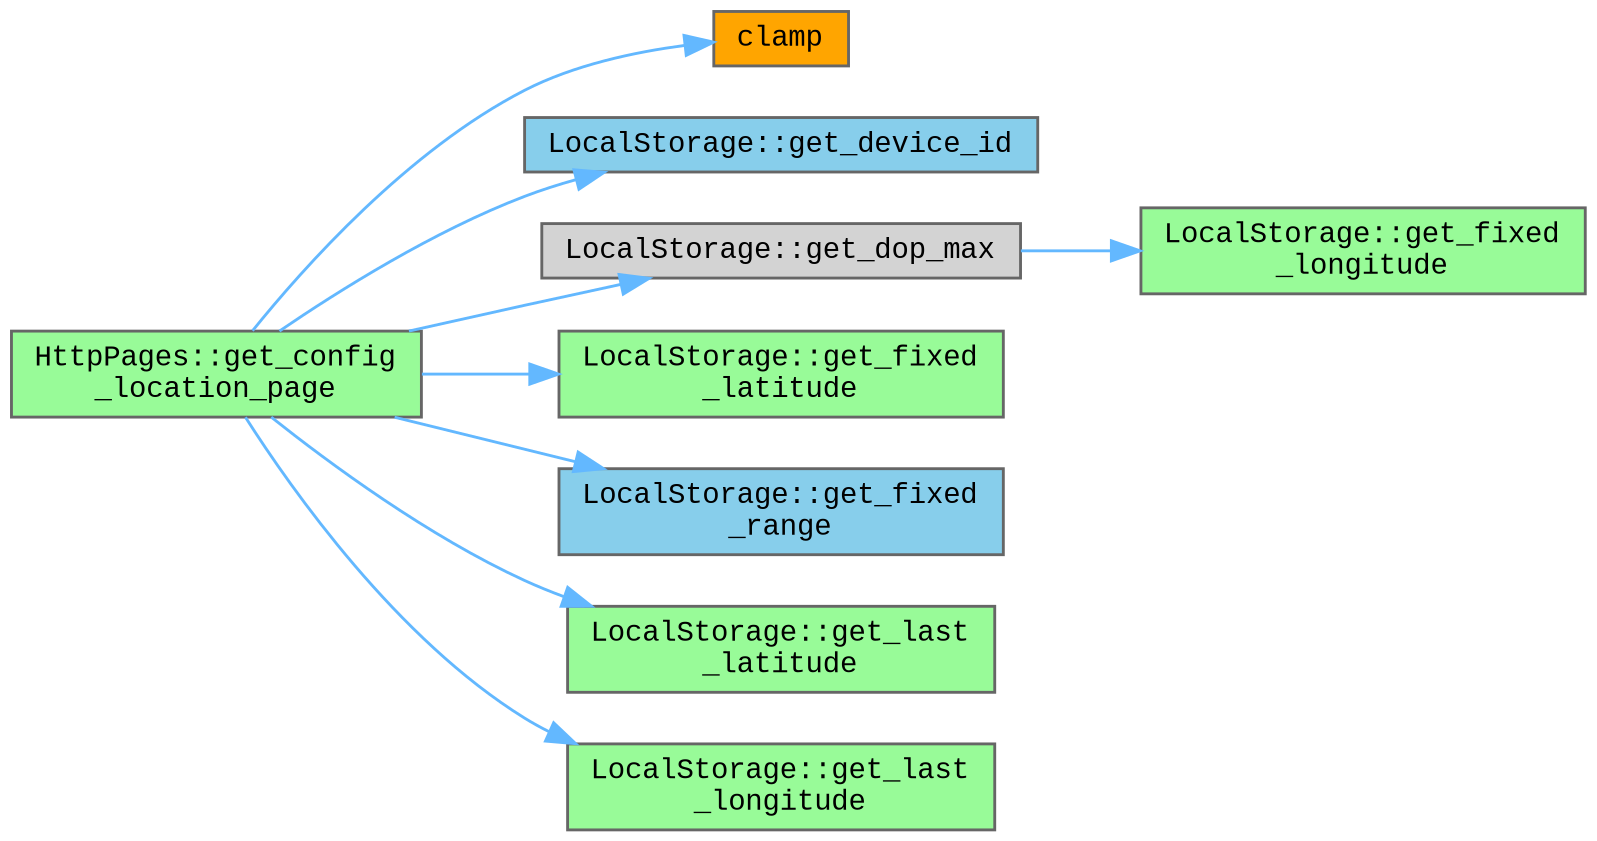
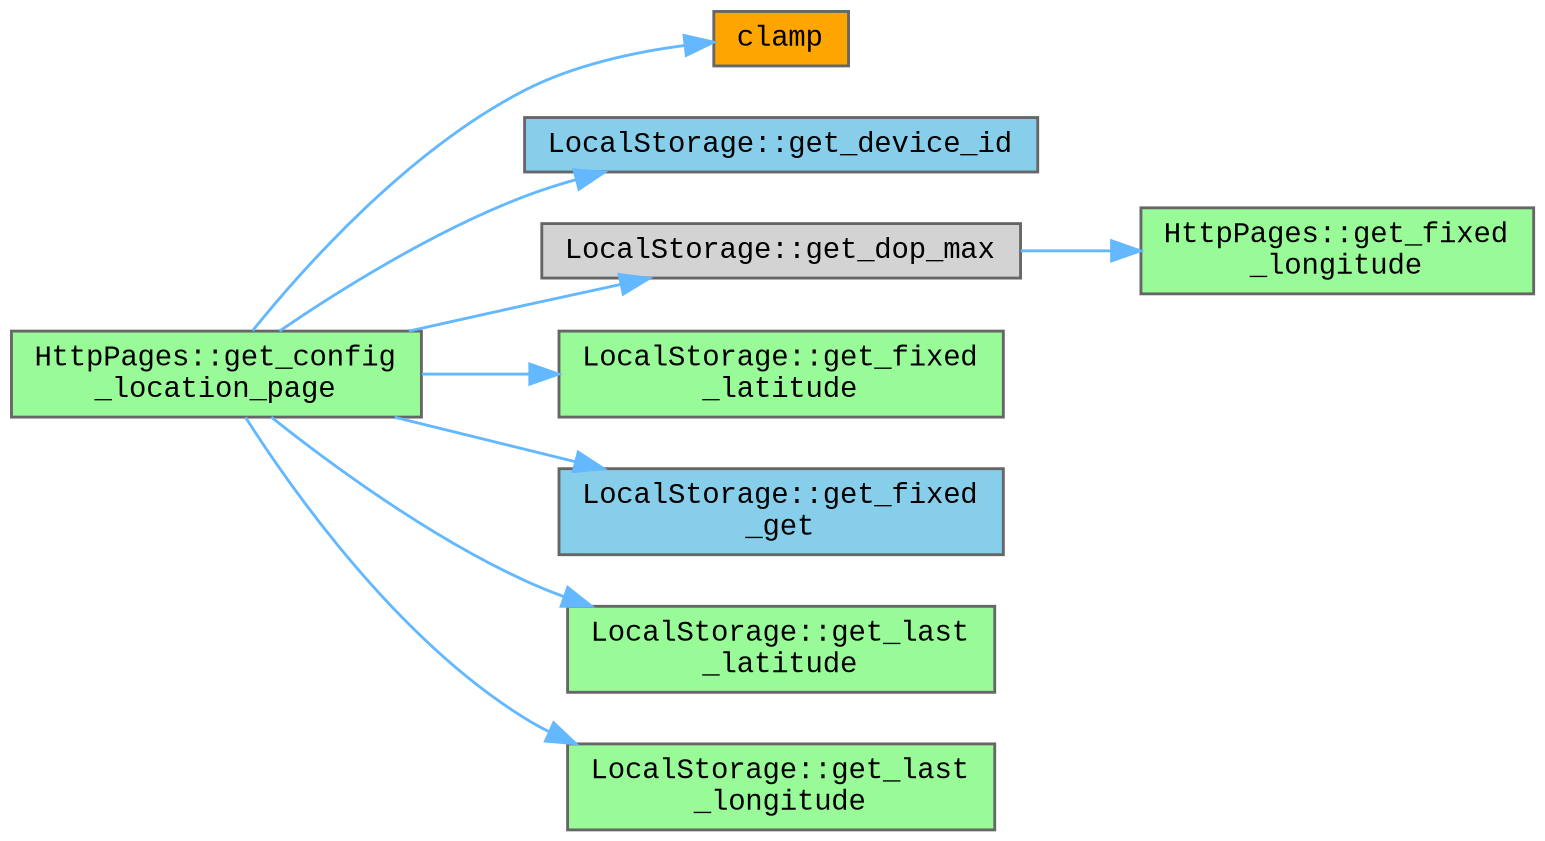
(1363, 251) -> (1337, 251)
(781, 512) -> (781, 512)
